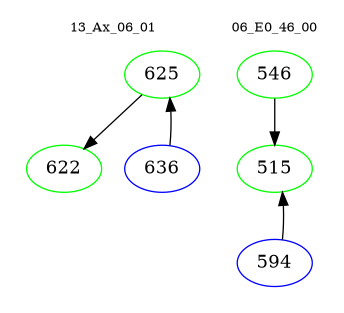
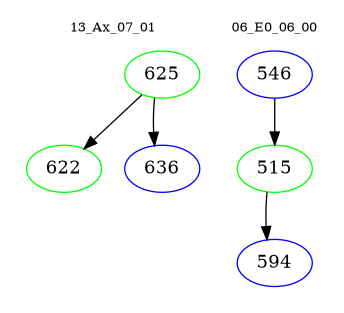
(113, 28) -> (113, 28)
(275, 28) -> (275, 28)
(275, 75) -> (275, 75)
(171, 128) -> (153, 115)
(283, 223) -> (266, 209)
